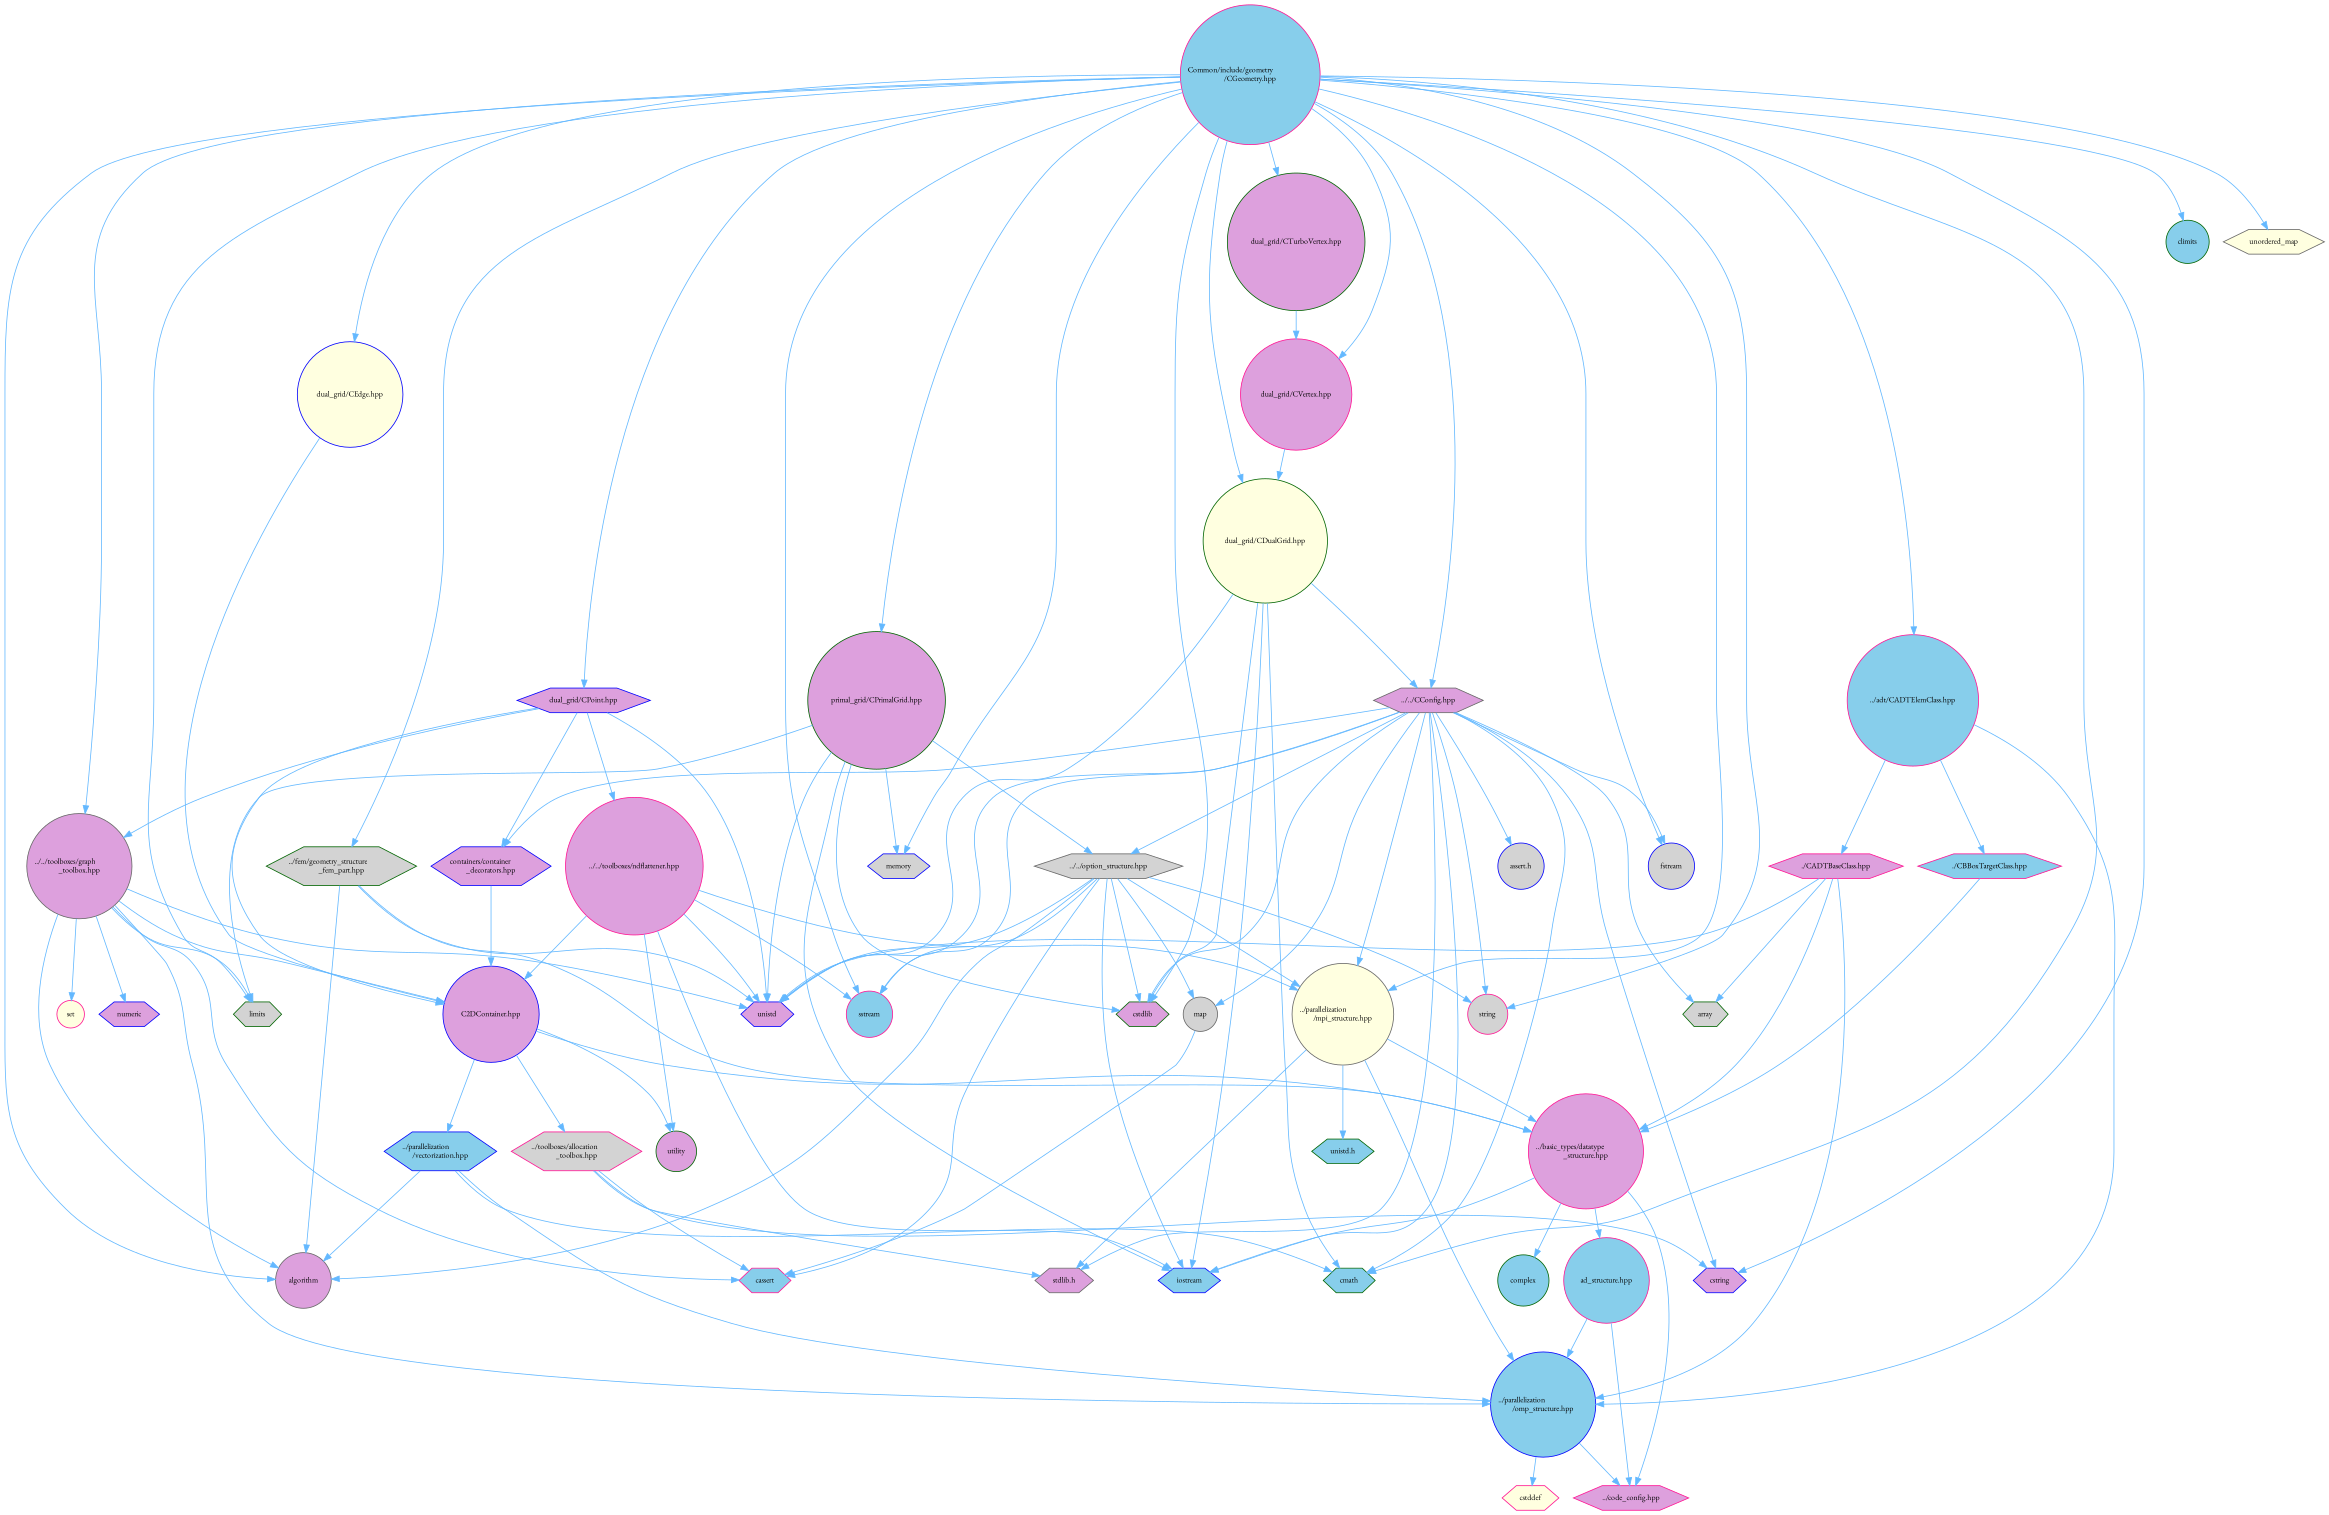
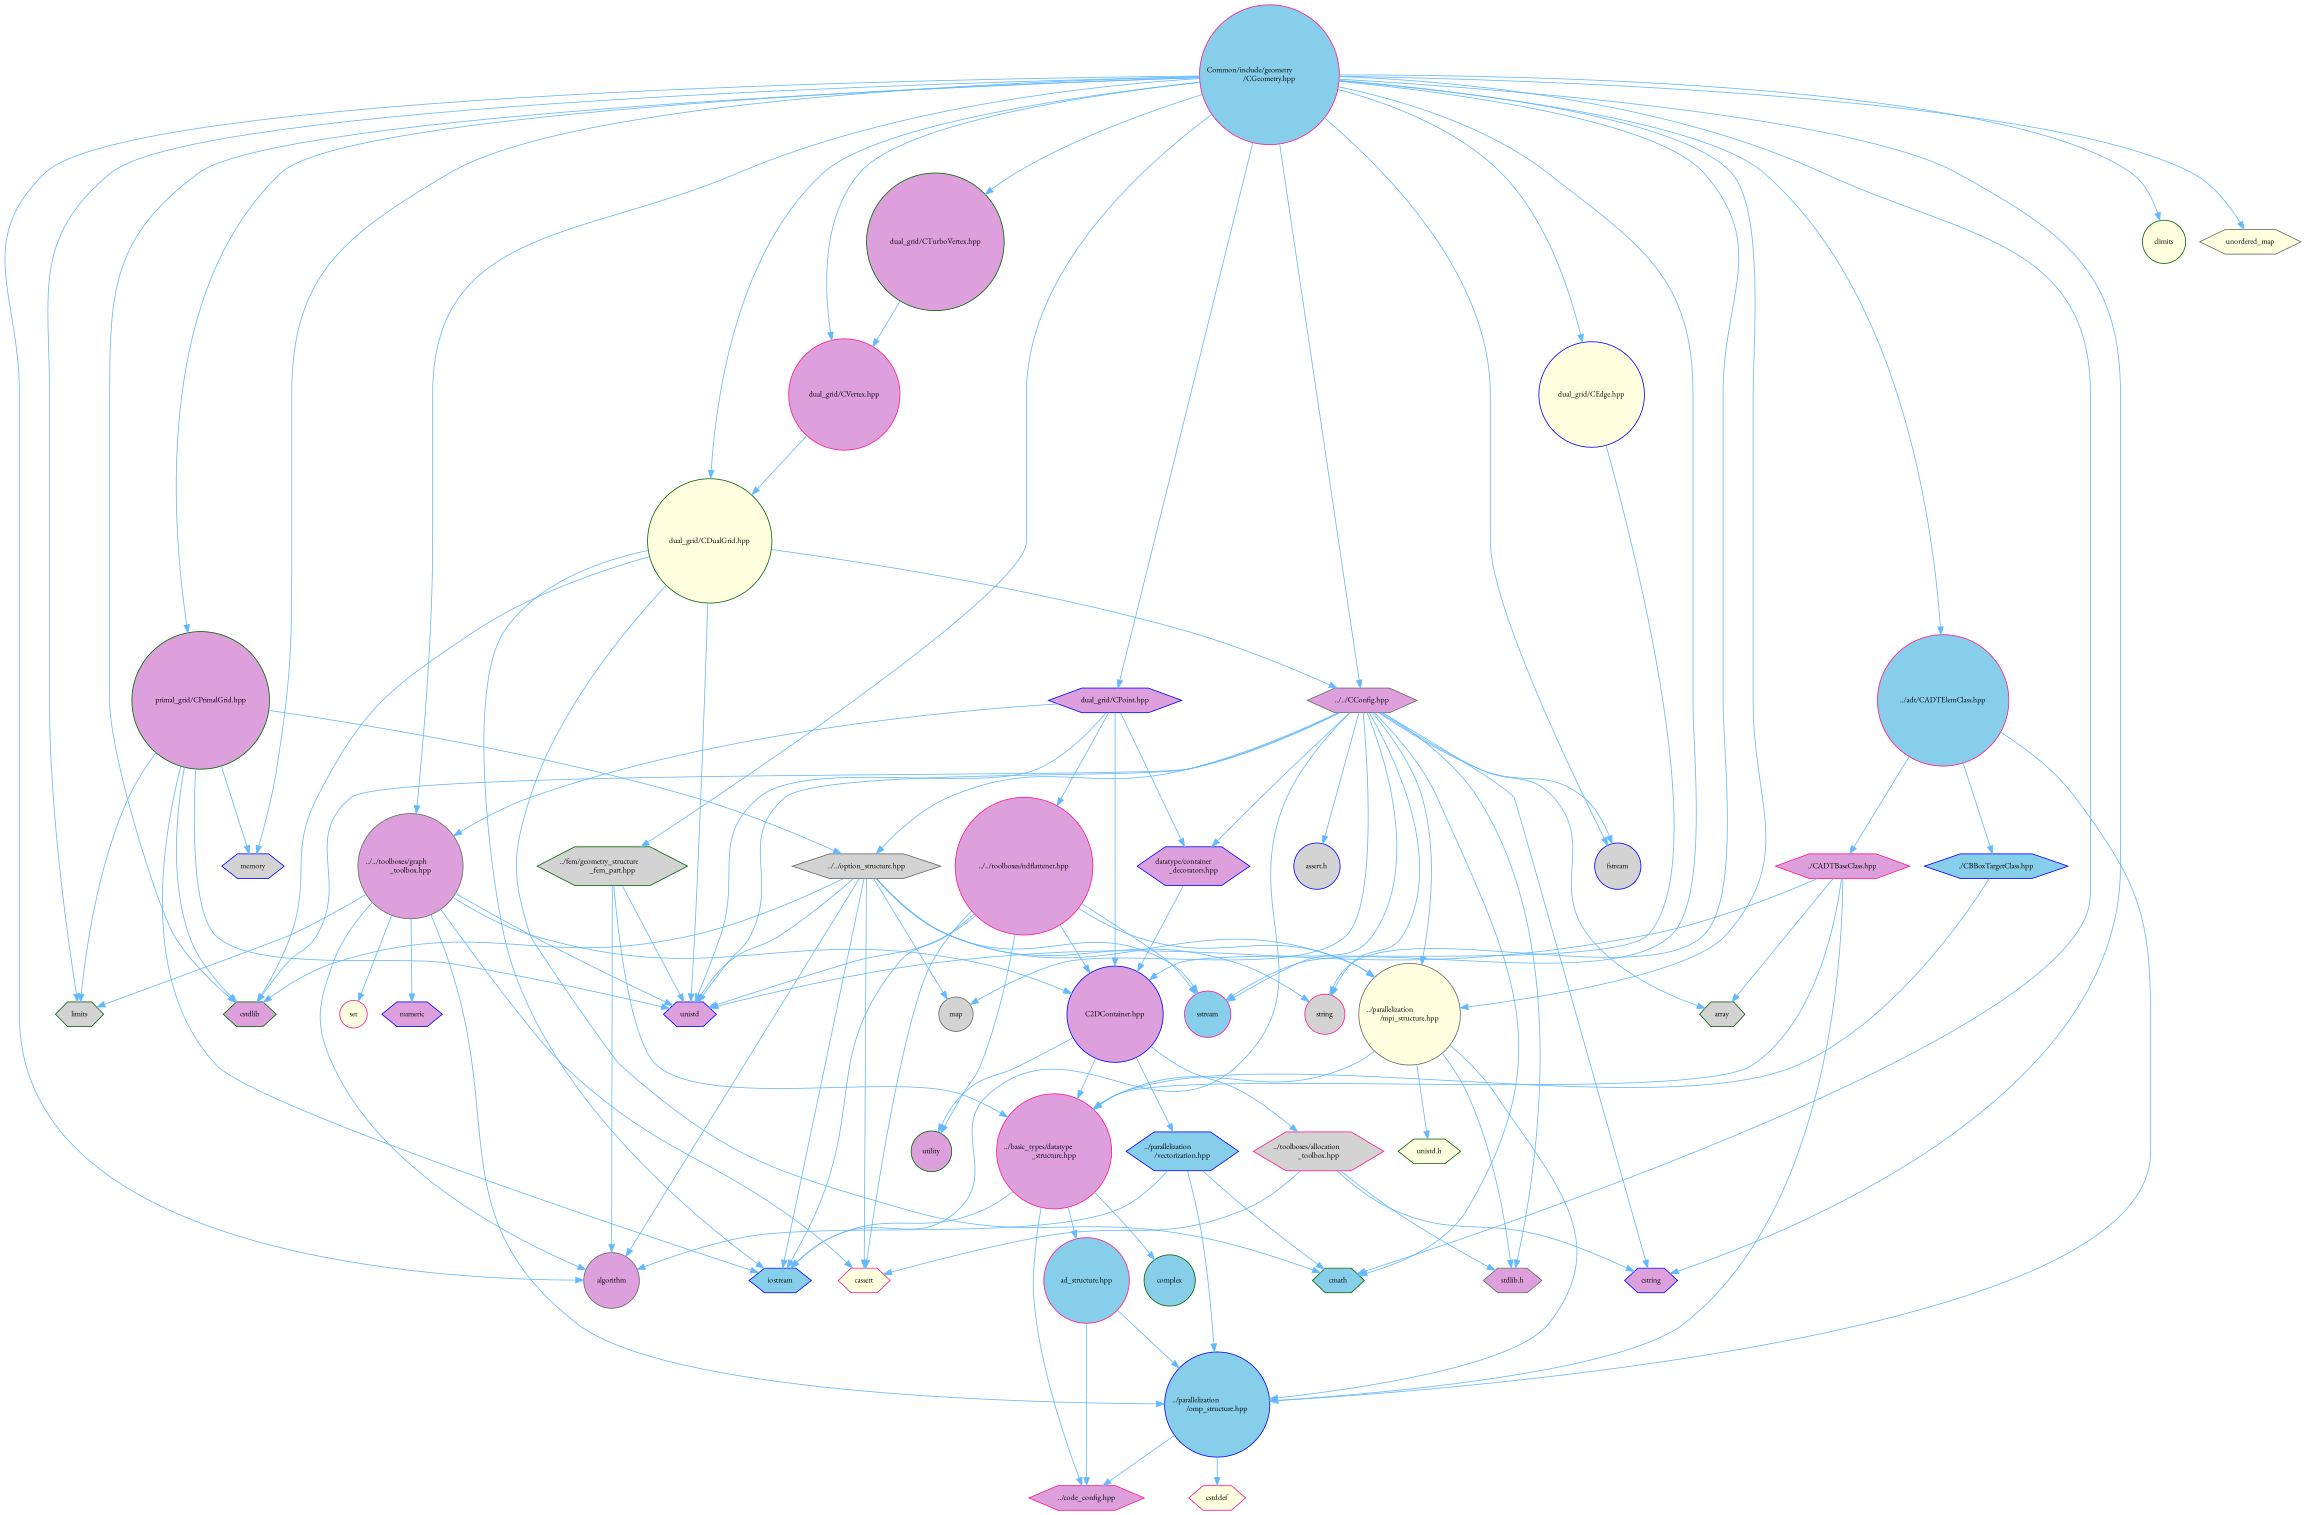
(2188, 242) -> (2164, 242)
(491, 866) -> (1193, 866)
(1990, 866) -> (1996, 866)
(1343, 1151) -> (1429, 1151)
(1011, 1178) -> (898, 1077)
(765, 1280) -> (864, 1280)
